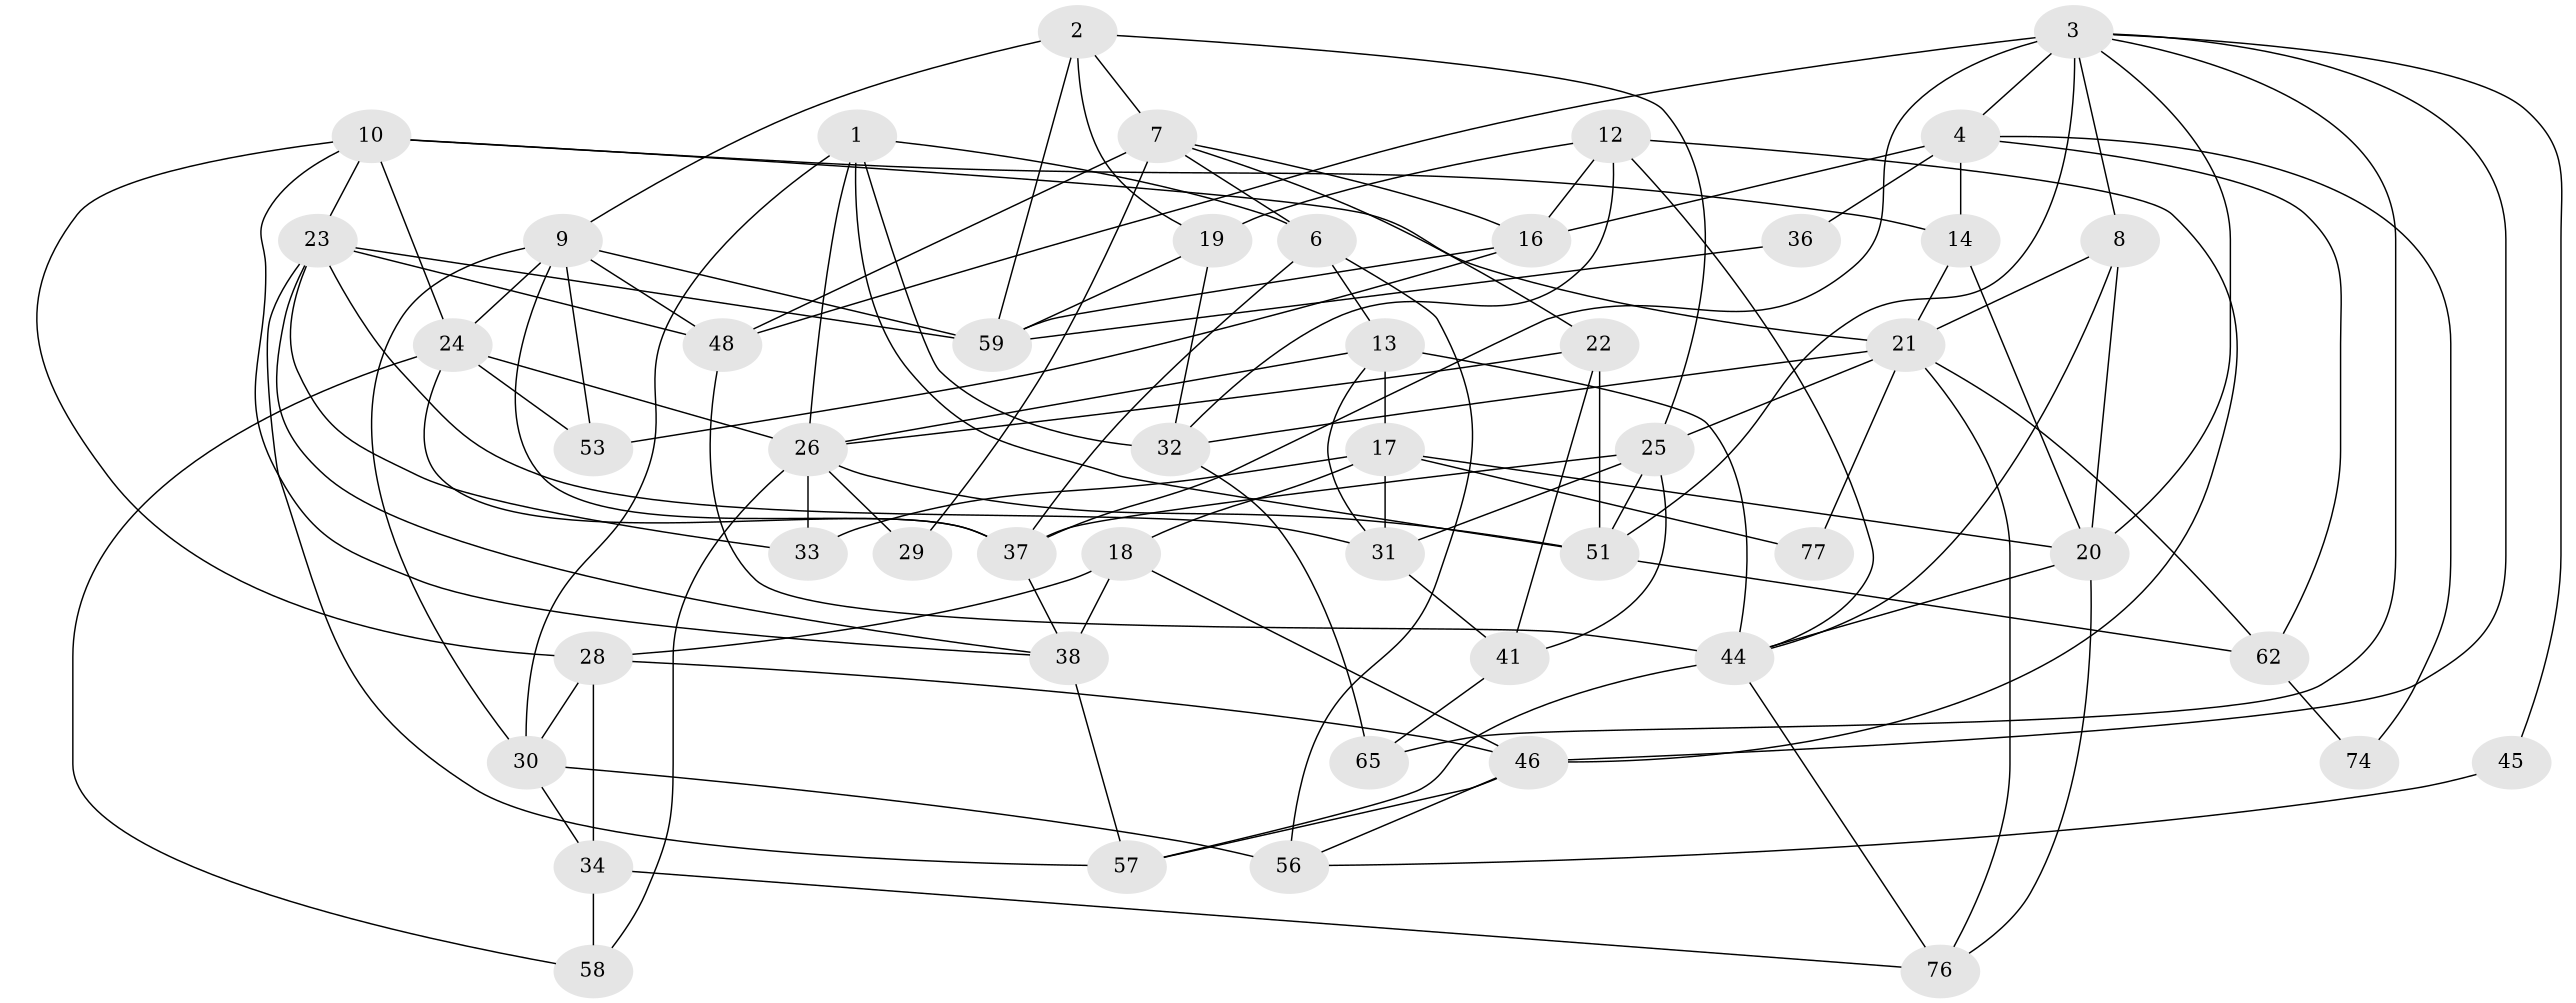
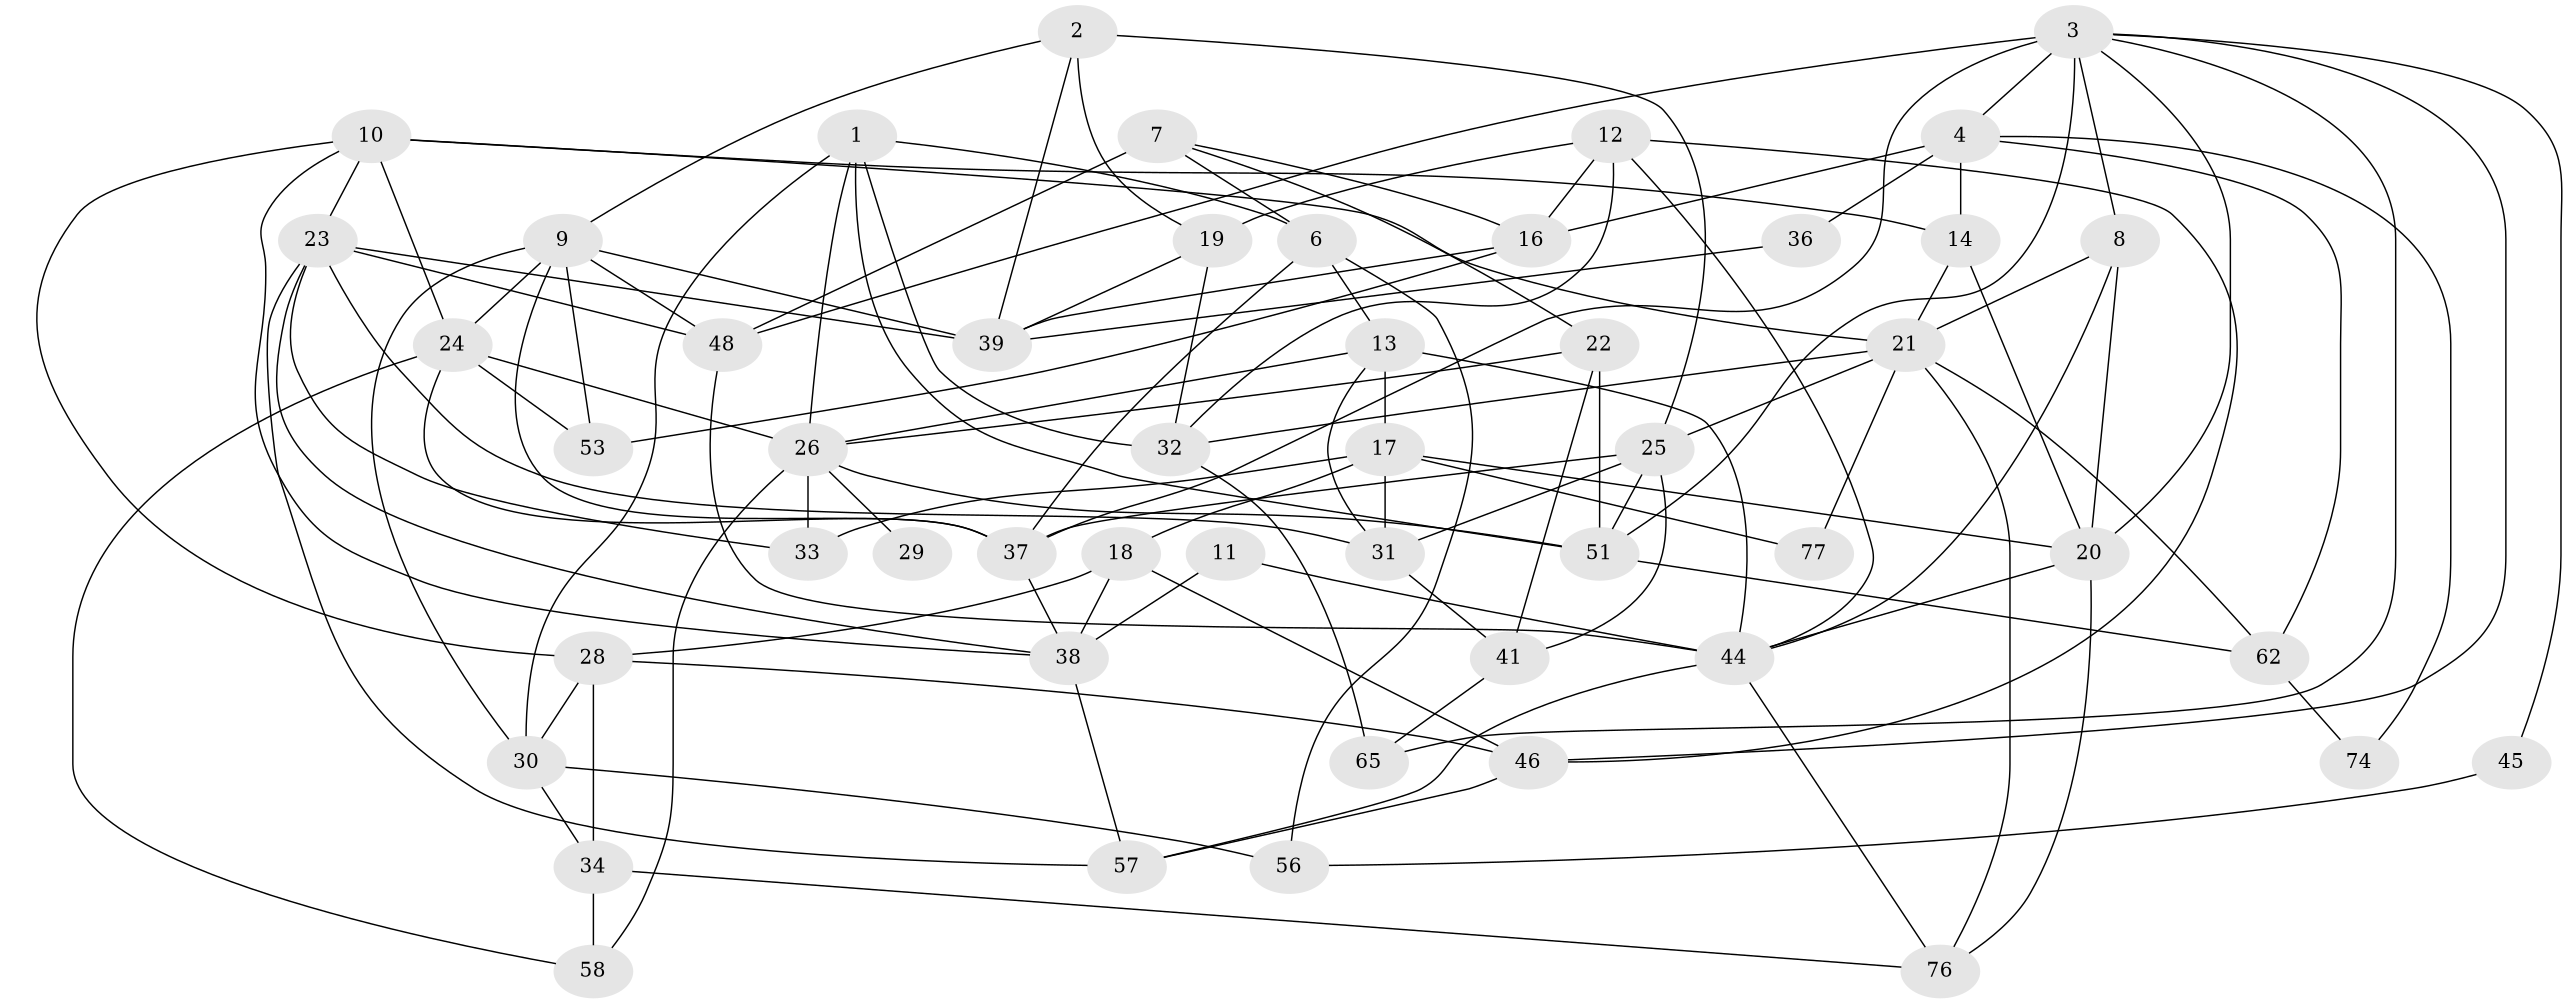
(1118, 84) -> none
(992, 345) -> (992, 345)
(1054, 355) -> none
none -> (1226, 554)
(1409, 815) -> none
